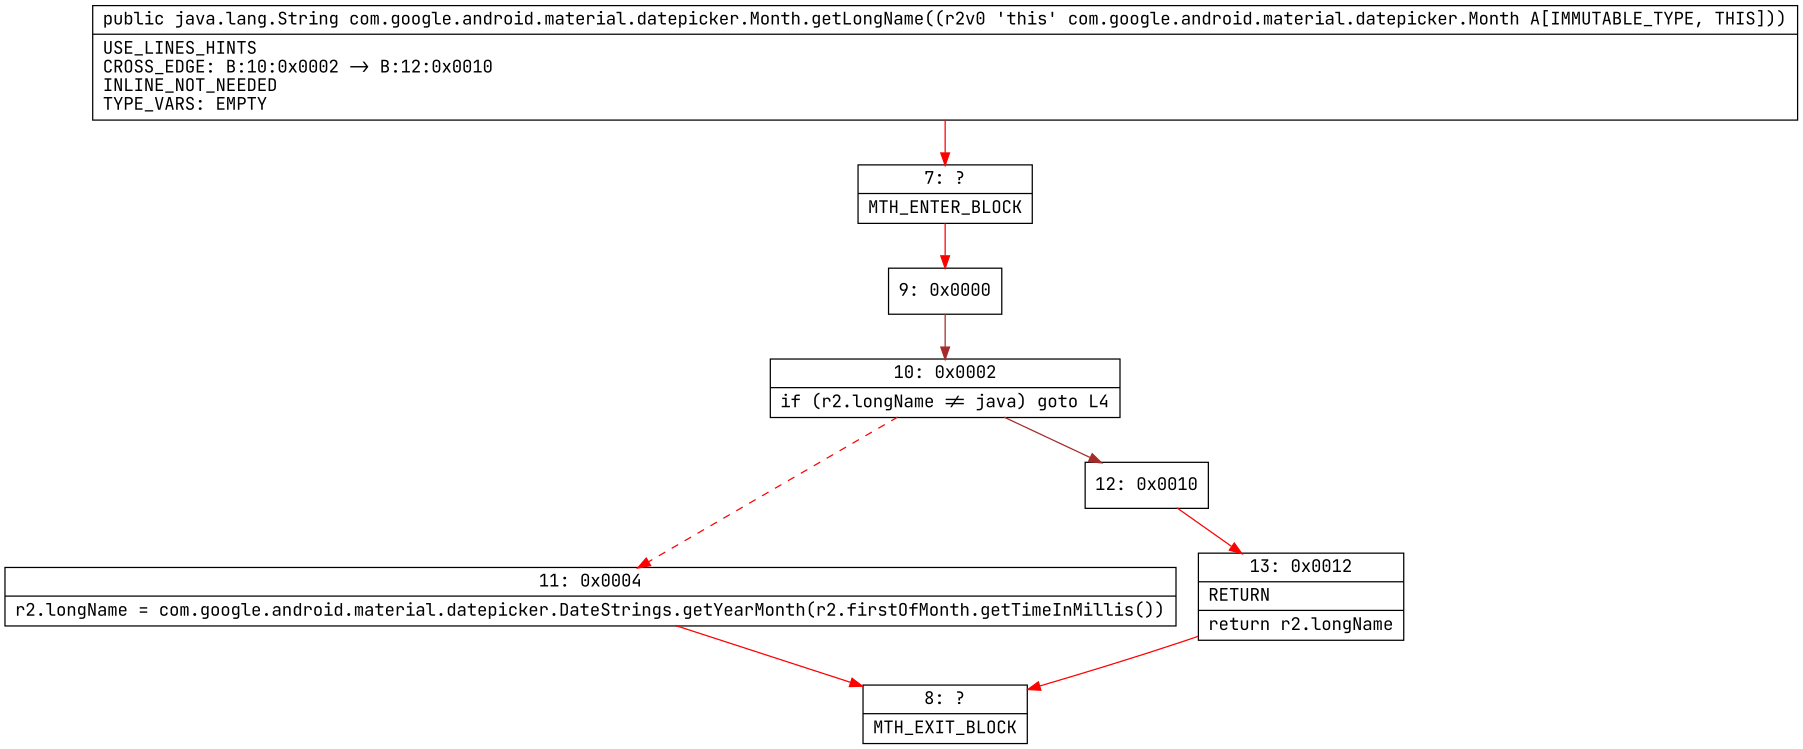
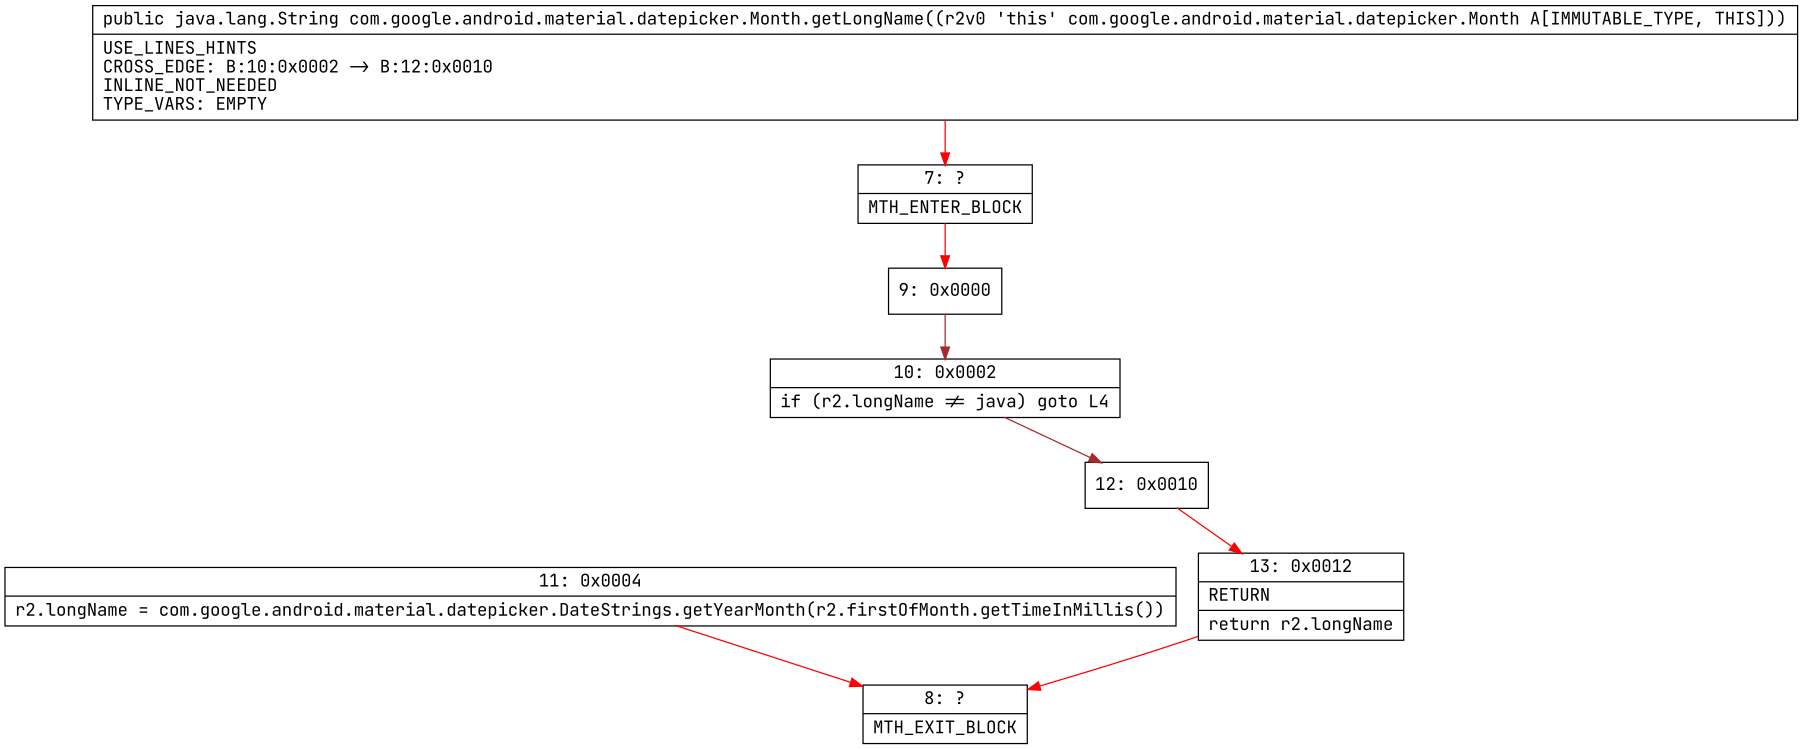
(773, 489) -> none
